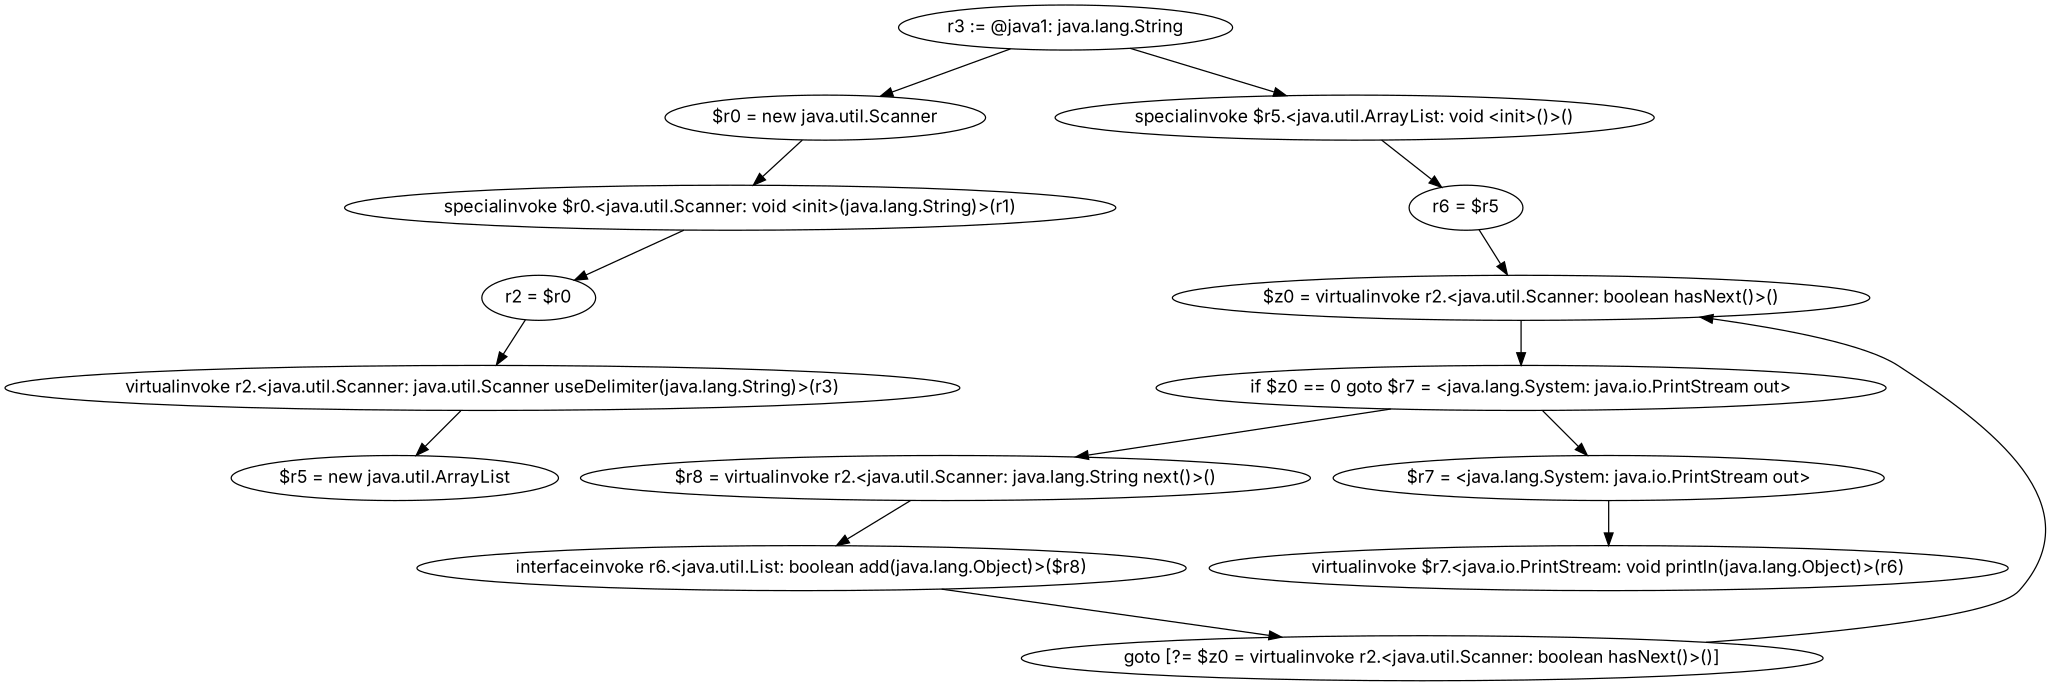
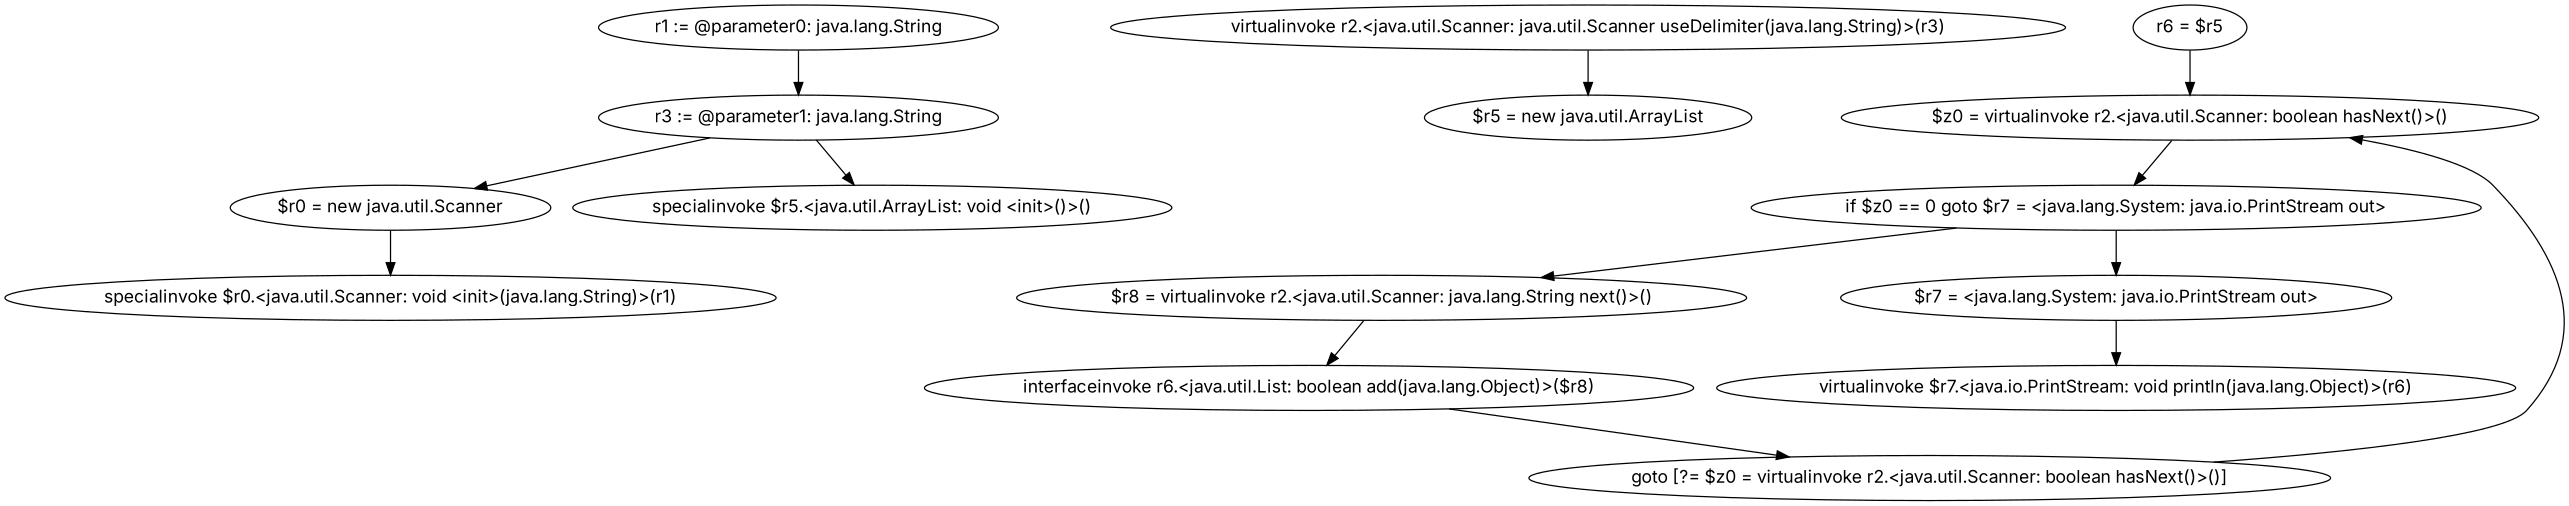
none -> (798, 28)
(1066, 28) -> (798, 118)
(1407, 160) -> none
(539, 298) -> none
